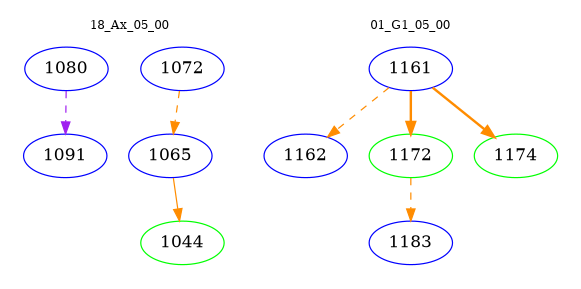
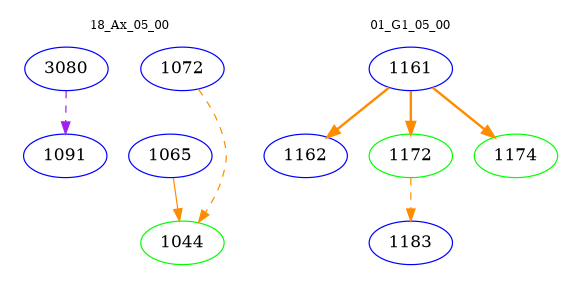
(66, 69) -> (66, 69)
(177, 106) -> (226, 150)
(363, 108) -> (363, 108)
